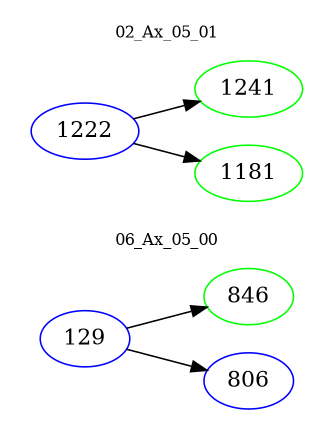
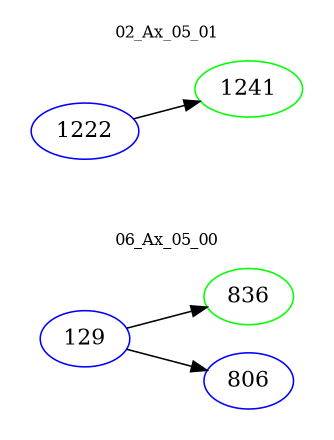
(249, 173) -> none
(249, 297) -> (249, 297)
